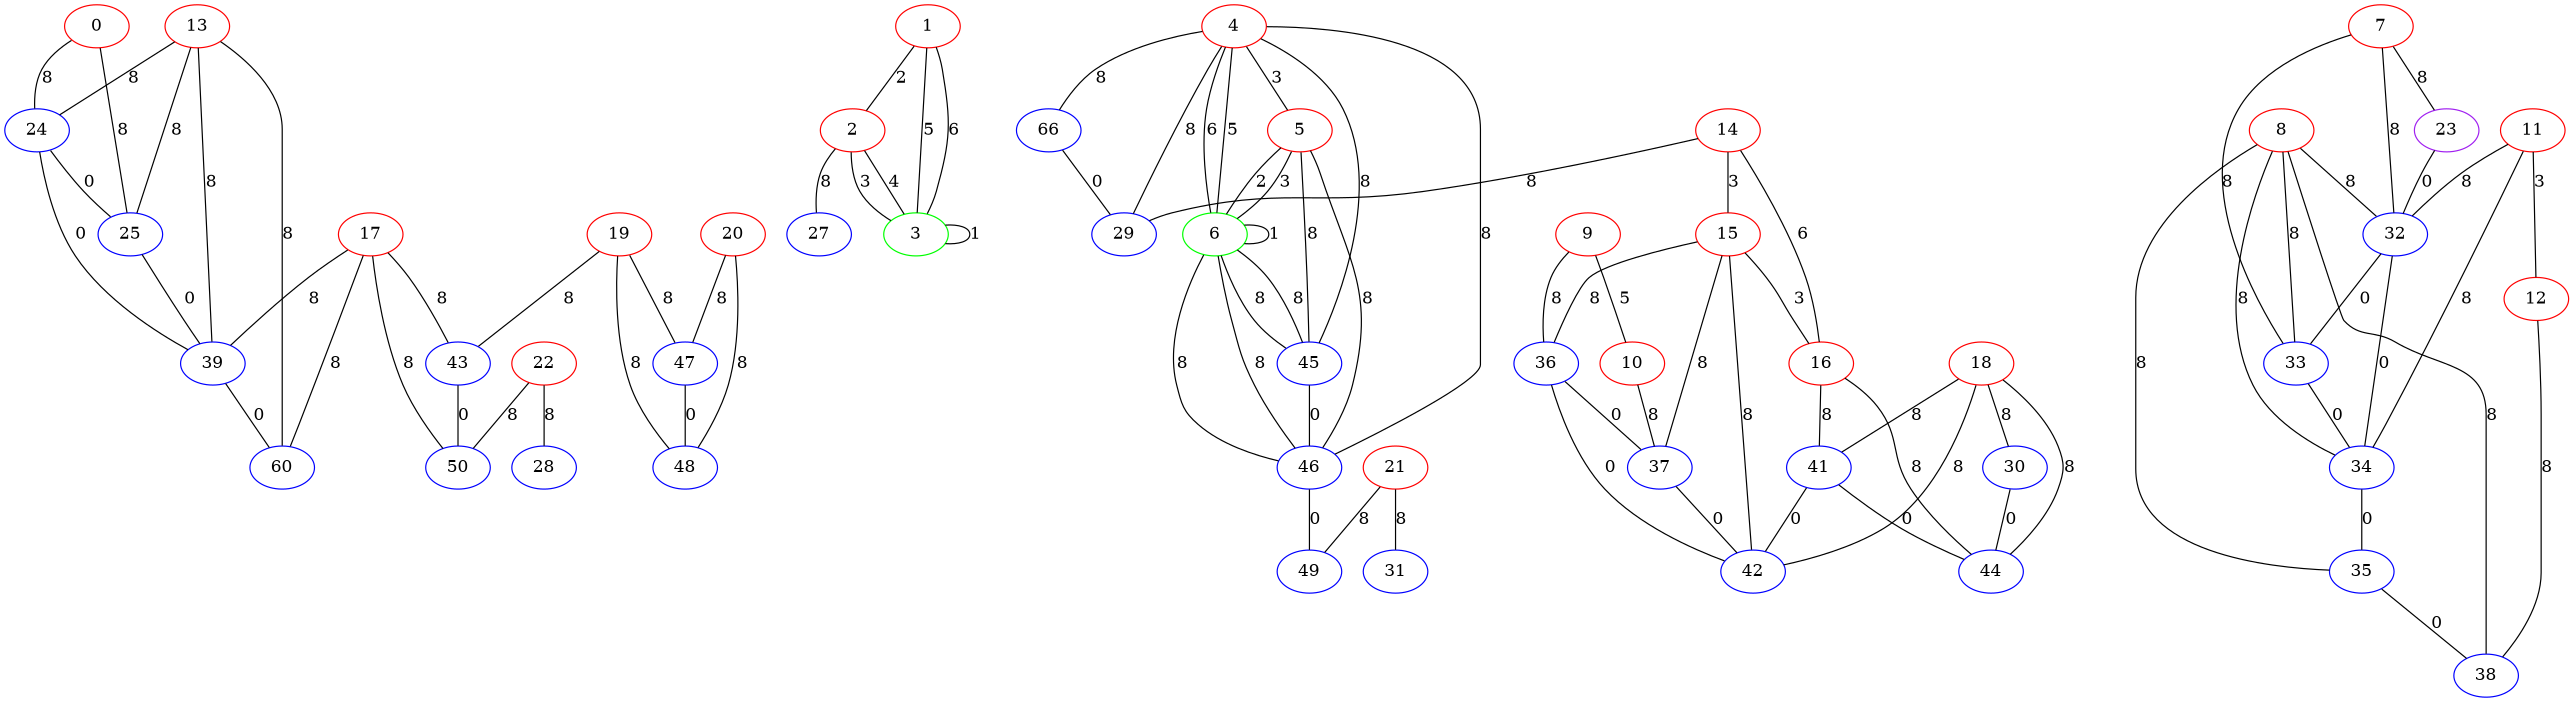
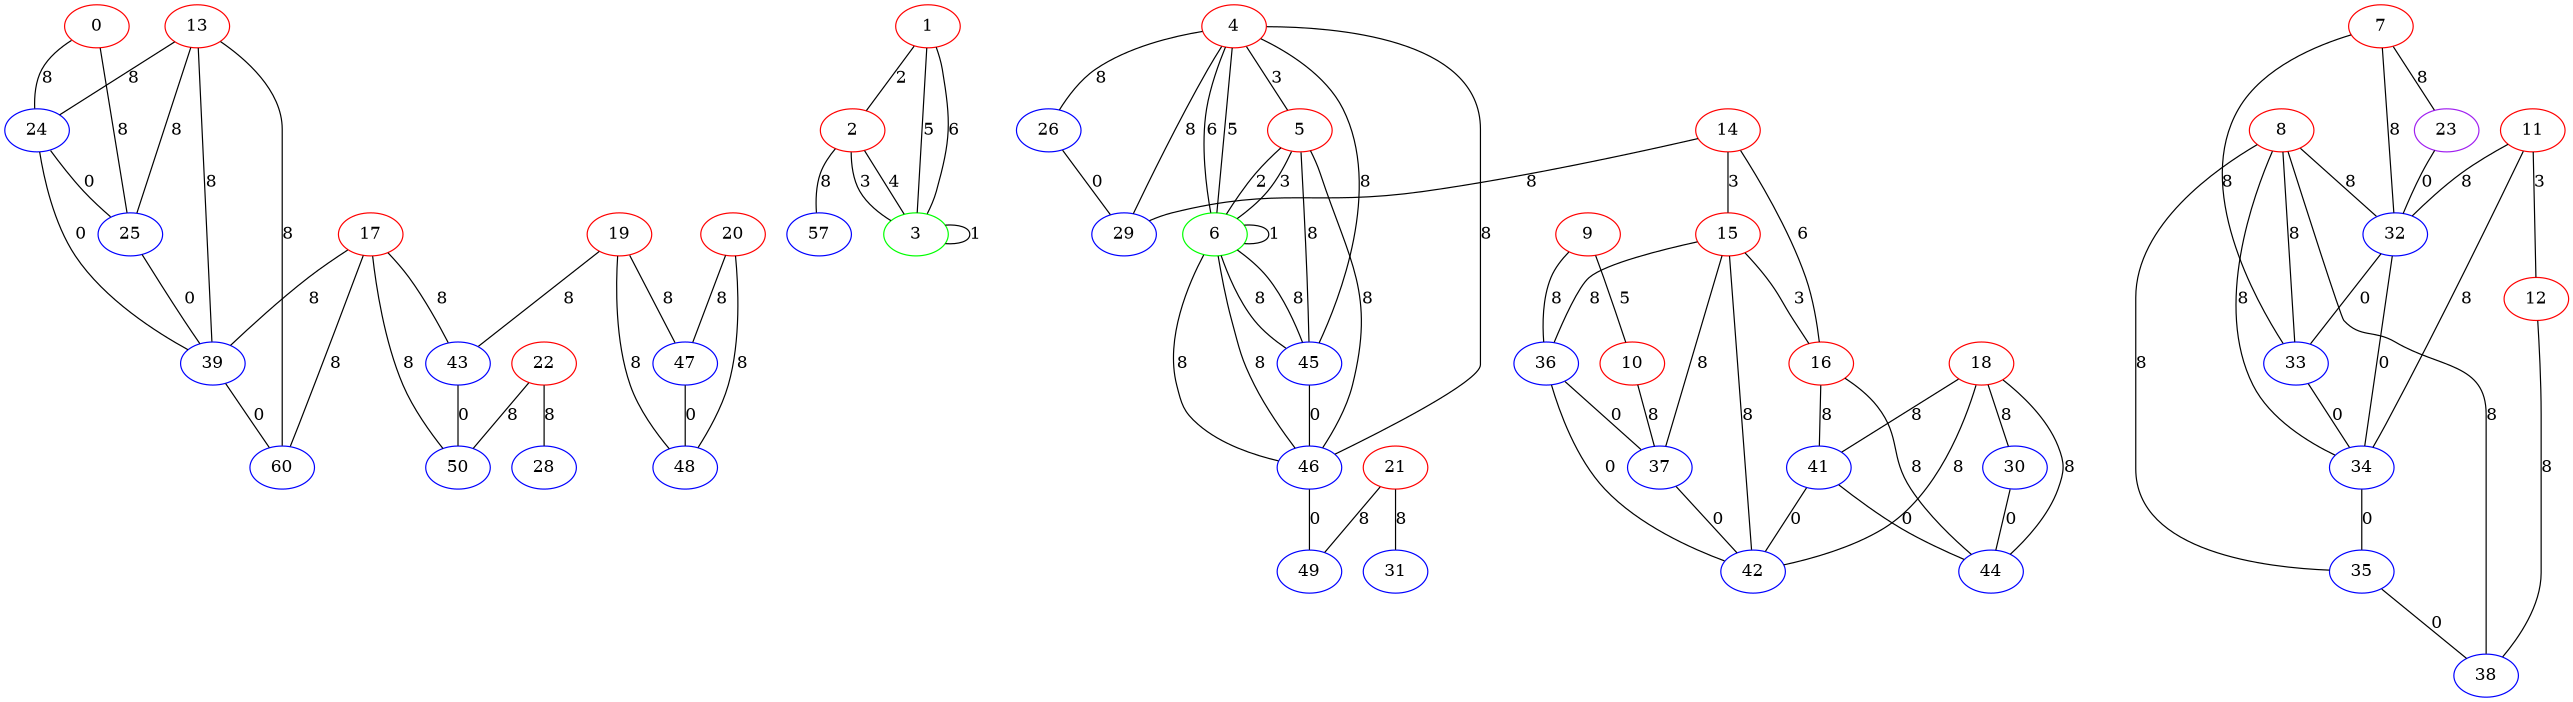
(1049, 130) -> (1049, 130)
(819, 234) -> (819, 234)
